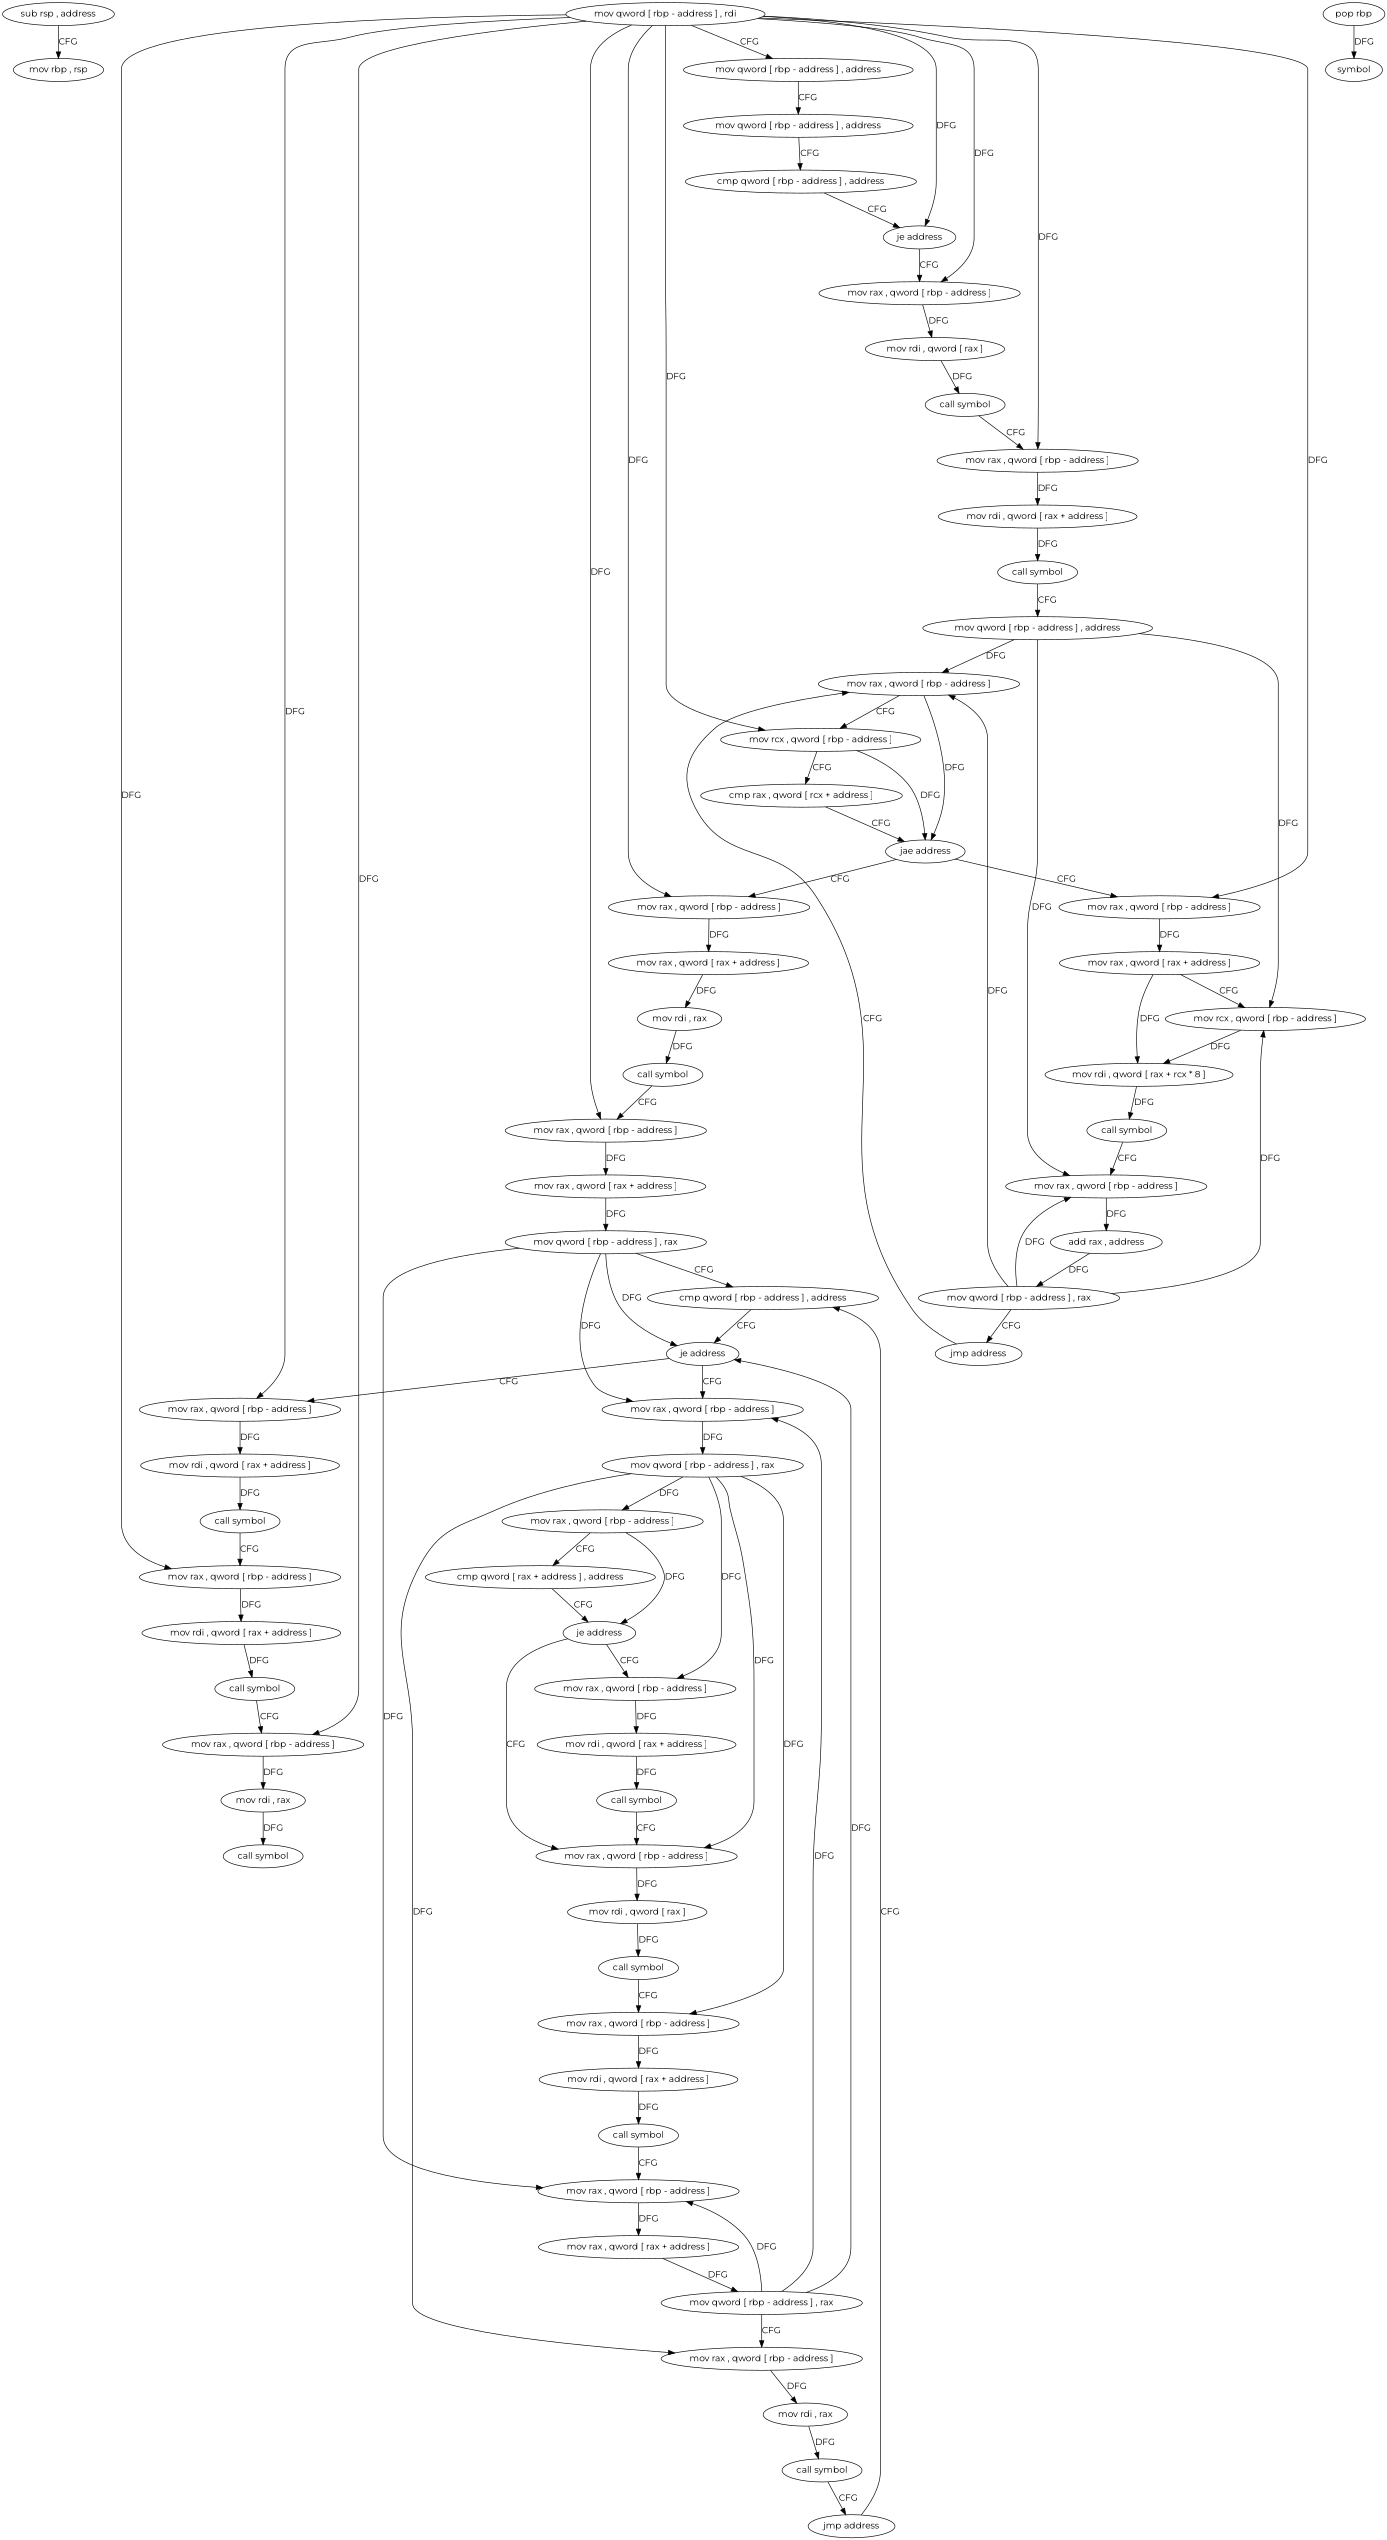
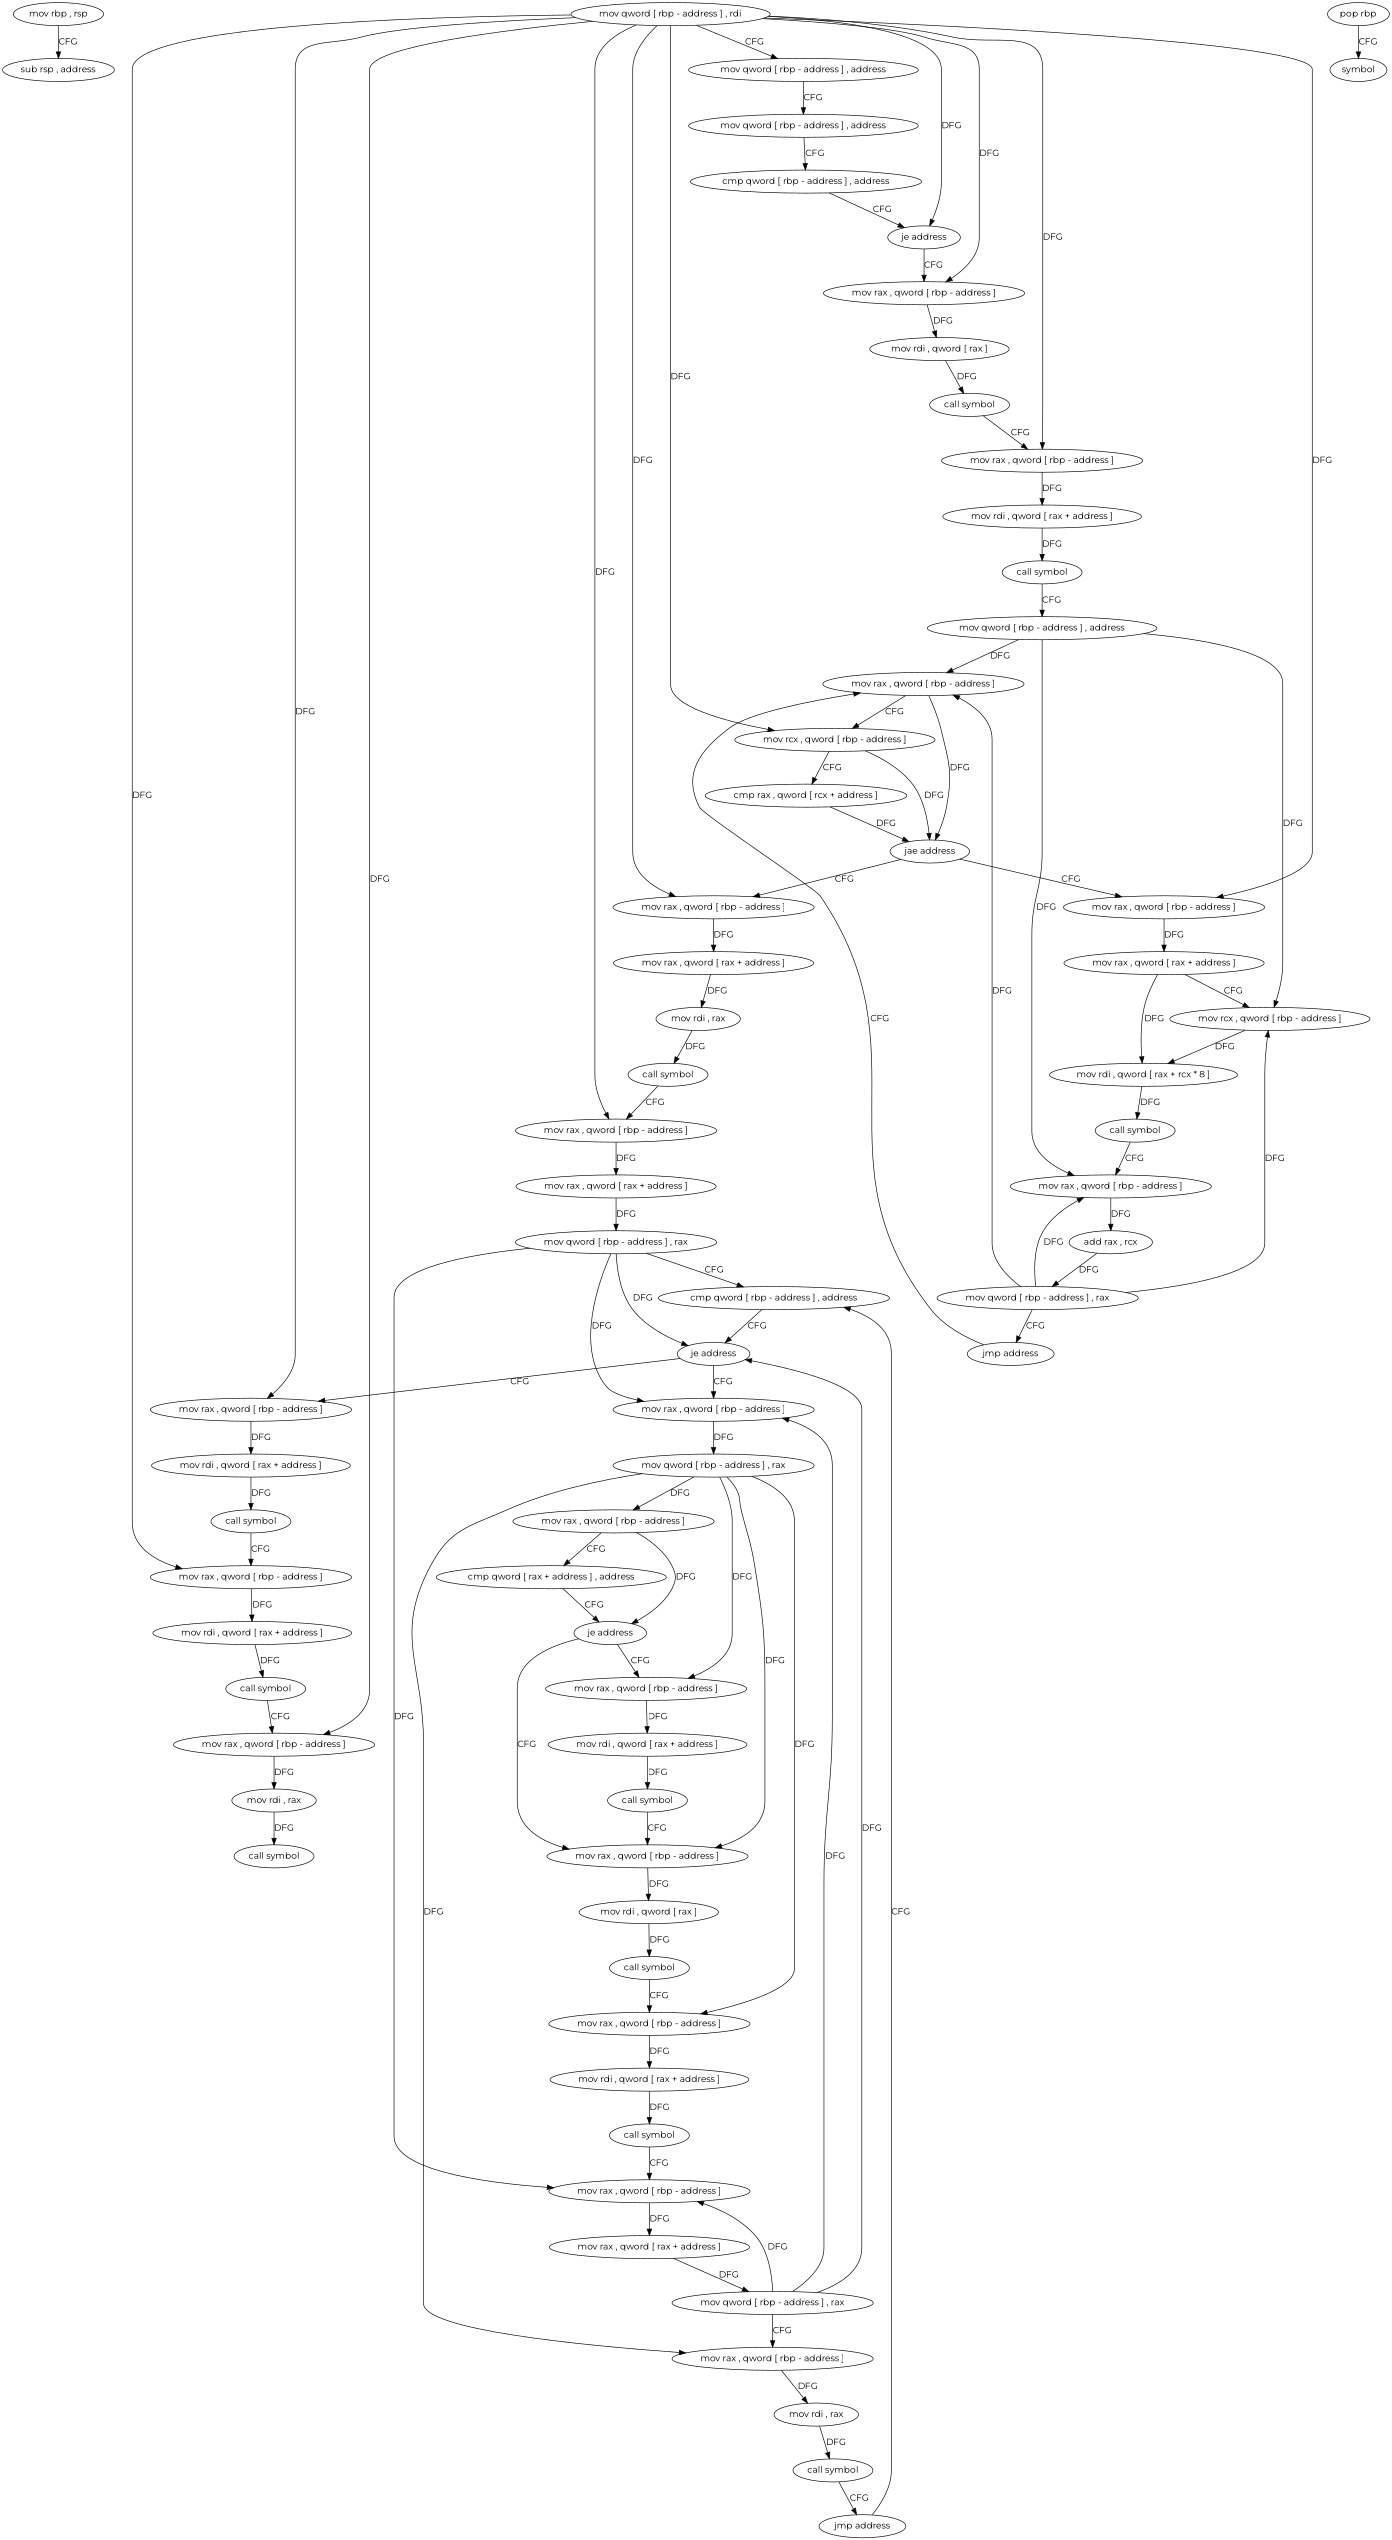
(58, 39) -> (58, 39)
(1364, 42) -> (1368, 42)
(881, 824) -> (886, 824)
(1106, 1242) -> (1111, 1242)
